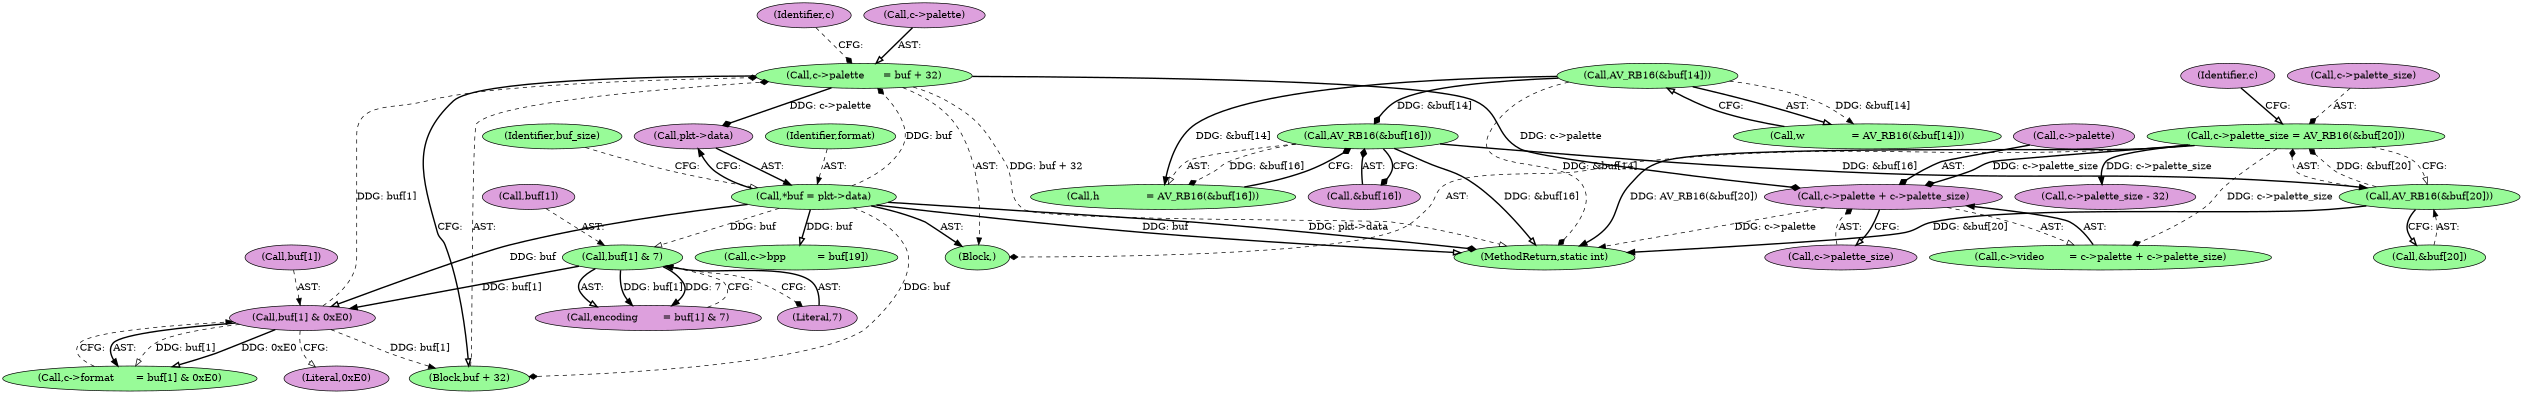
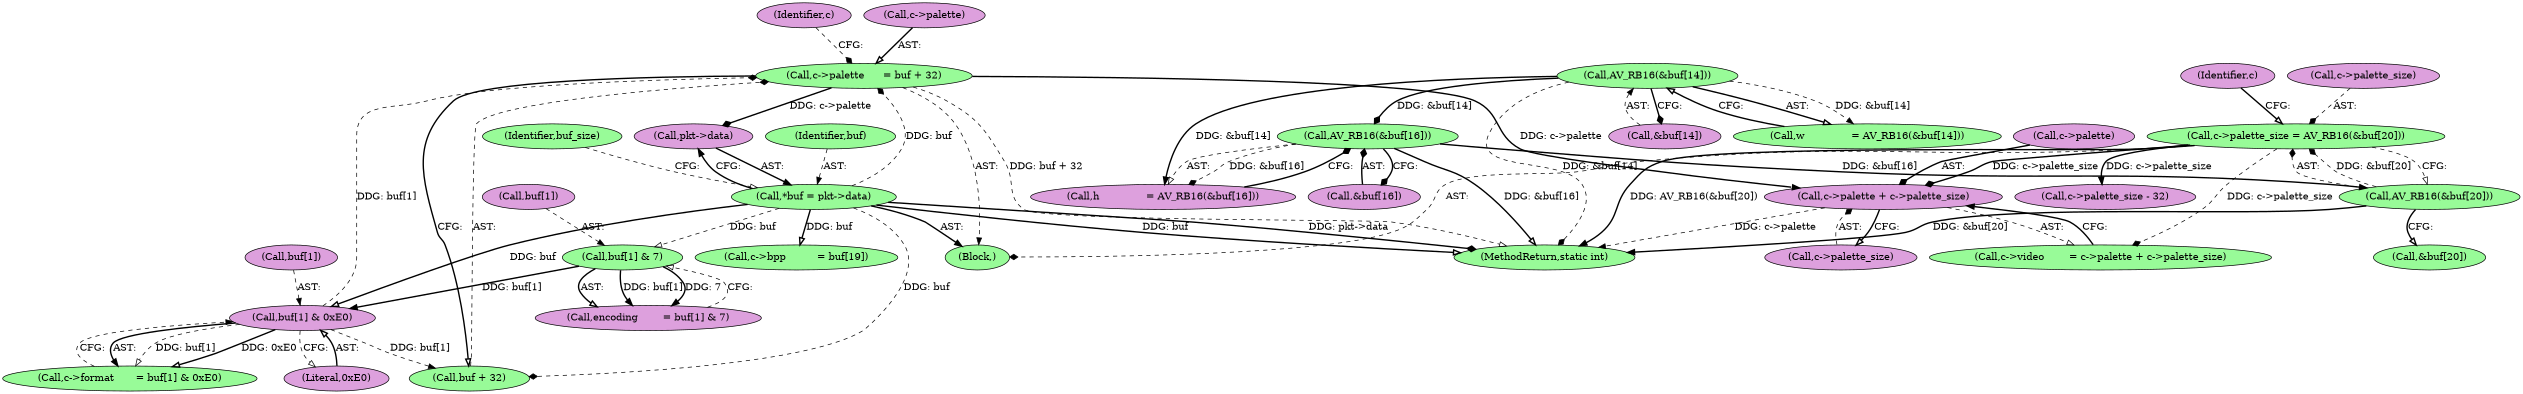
(1395, 88) -> (1395, 88)
(831, 136) -> (831, 136)
none -> (1665, 136)
(1163, 197) -> (1163, 197)
(2097, 227) -> (2097, 227)
(2437, 231) -> none
(817, 318) -> none
none -> (334, 349)
(469, 379) -> (469, 379)
